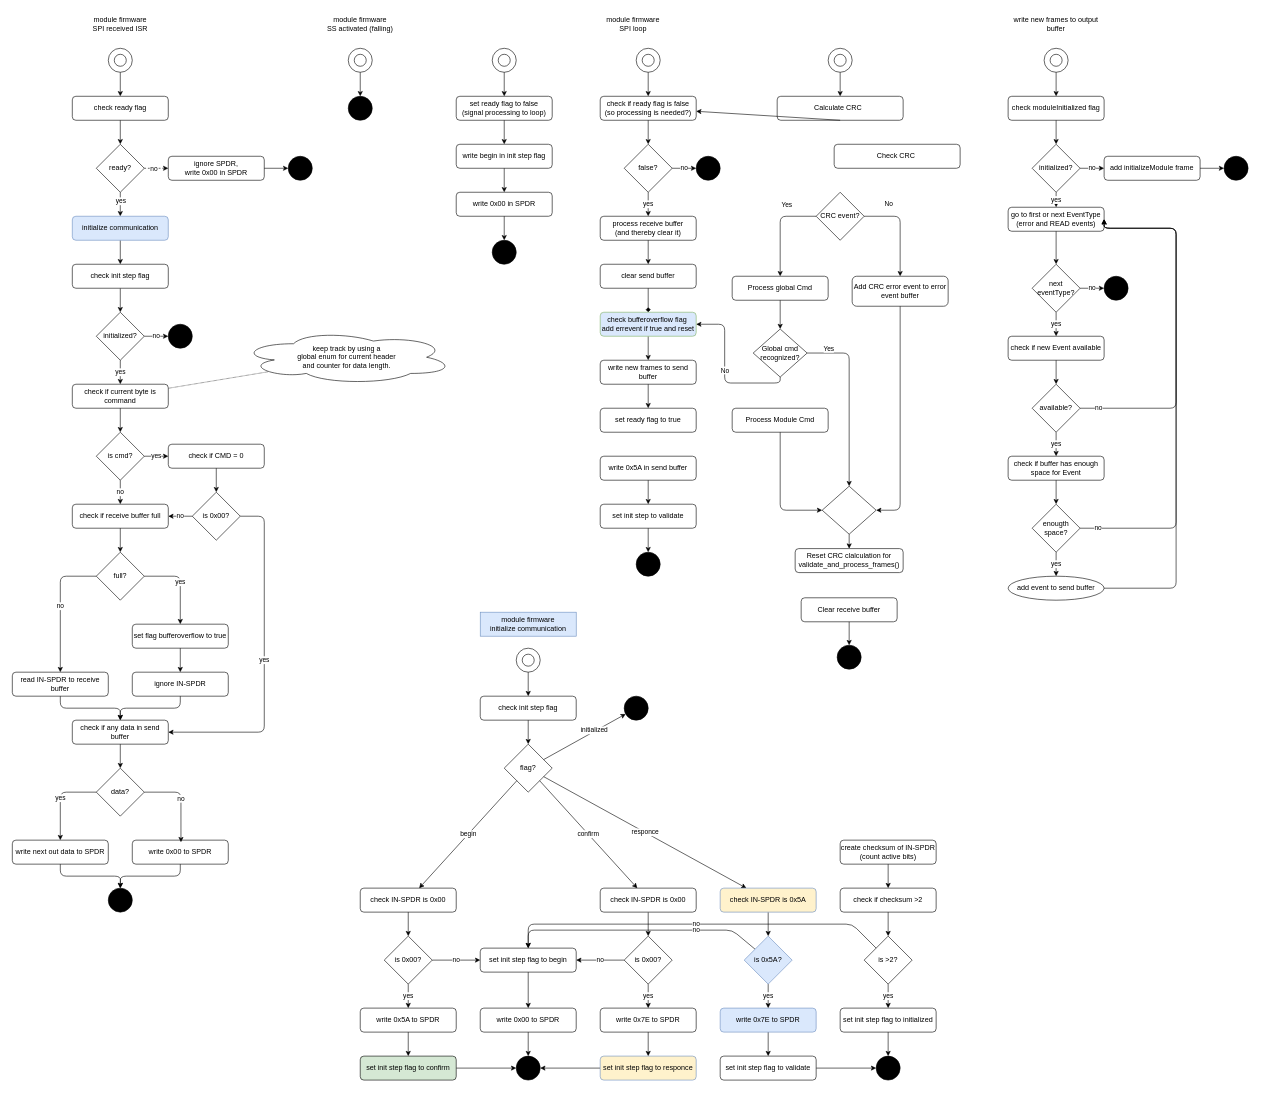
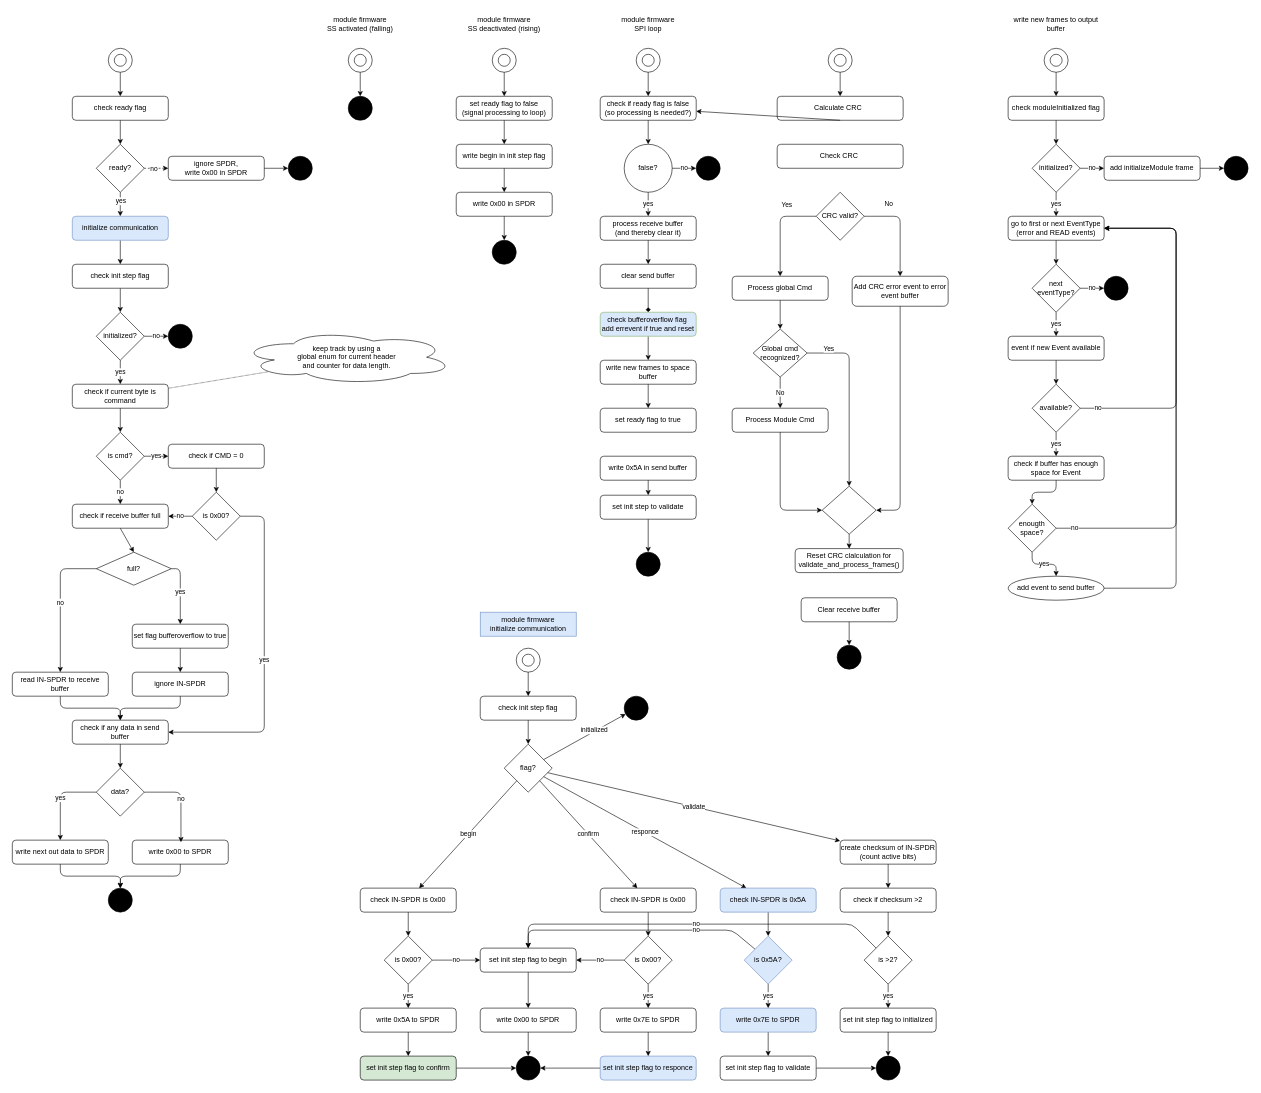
(120, 24) -> none
none -> (504, 24)
(633, 24) -> (648, 24)
(897, 156) -> (840, 156)
(648, 168) -> (648, 168)
(840, 216) -> (840, 216)
(1056, 219) -> (1056, 228)
(1056, 348) -> (1056, 348)
(648, 372) -> (648, 372)
(725, 374) -> (780, 396)
(648, 516) -> (648, 507)
(1056, 528) -> (1032, 528)
(120, 576) -> (134, 569)
none -> (693, 807)
(768, 900) -> (768, 900)
(648, 1068) -> (648, 1068)
